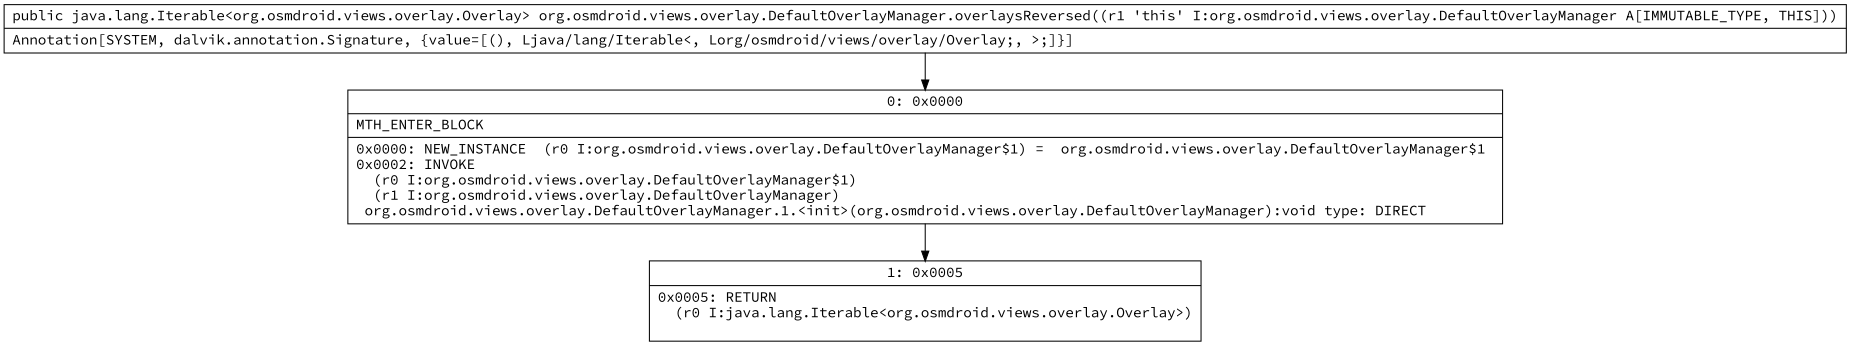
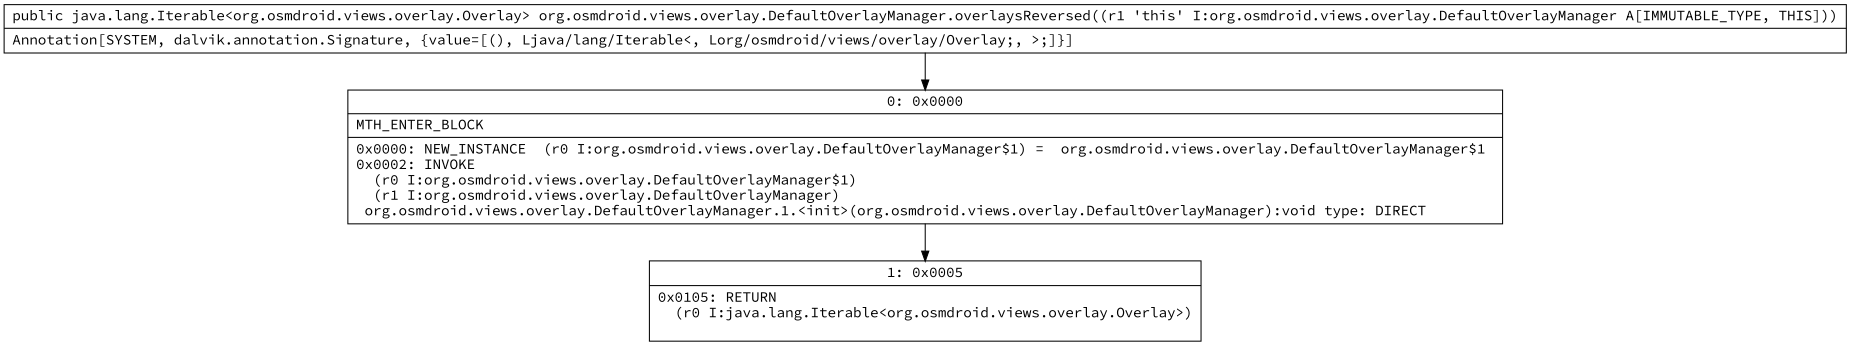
(726, 297) -> (726, 297)
